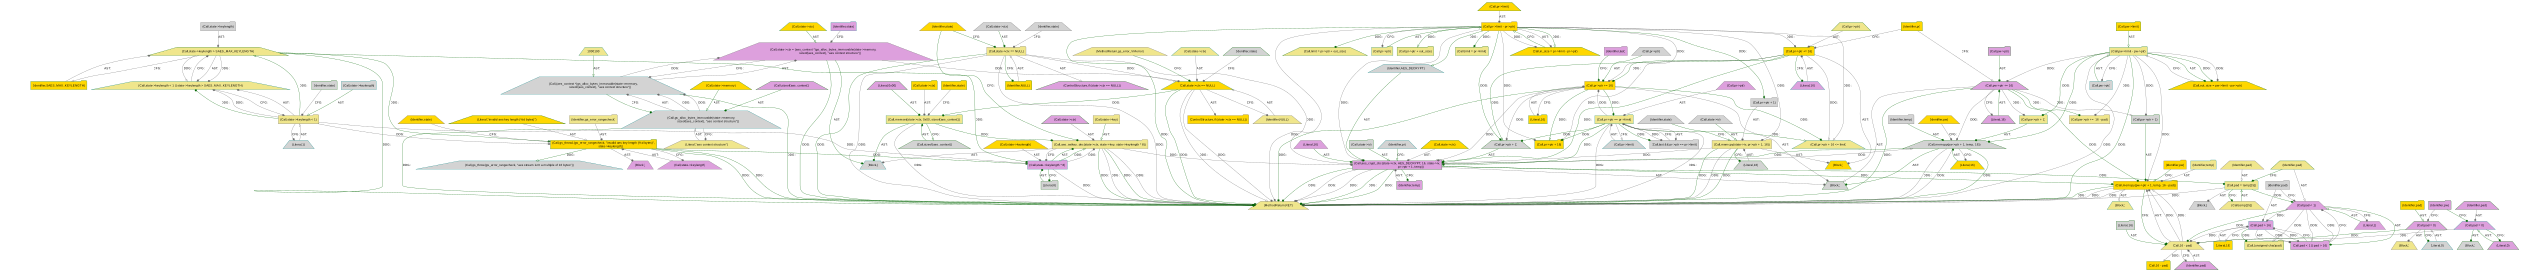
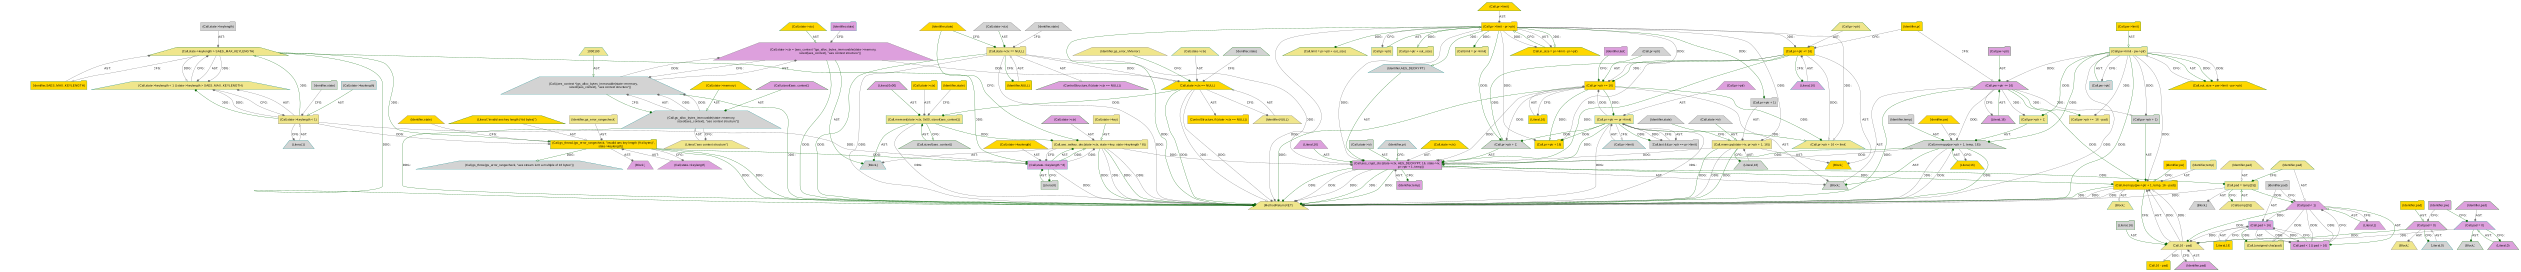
(1120, 51) -> (1120, 51)
